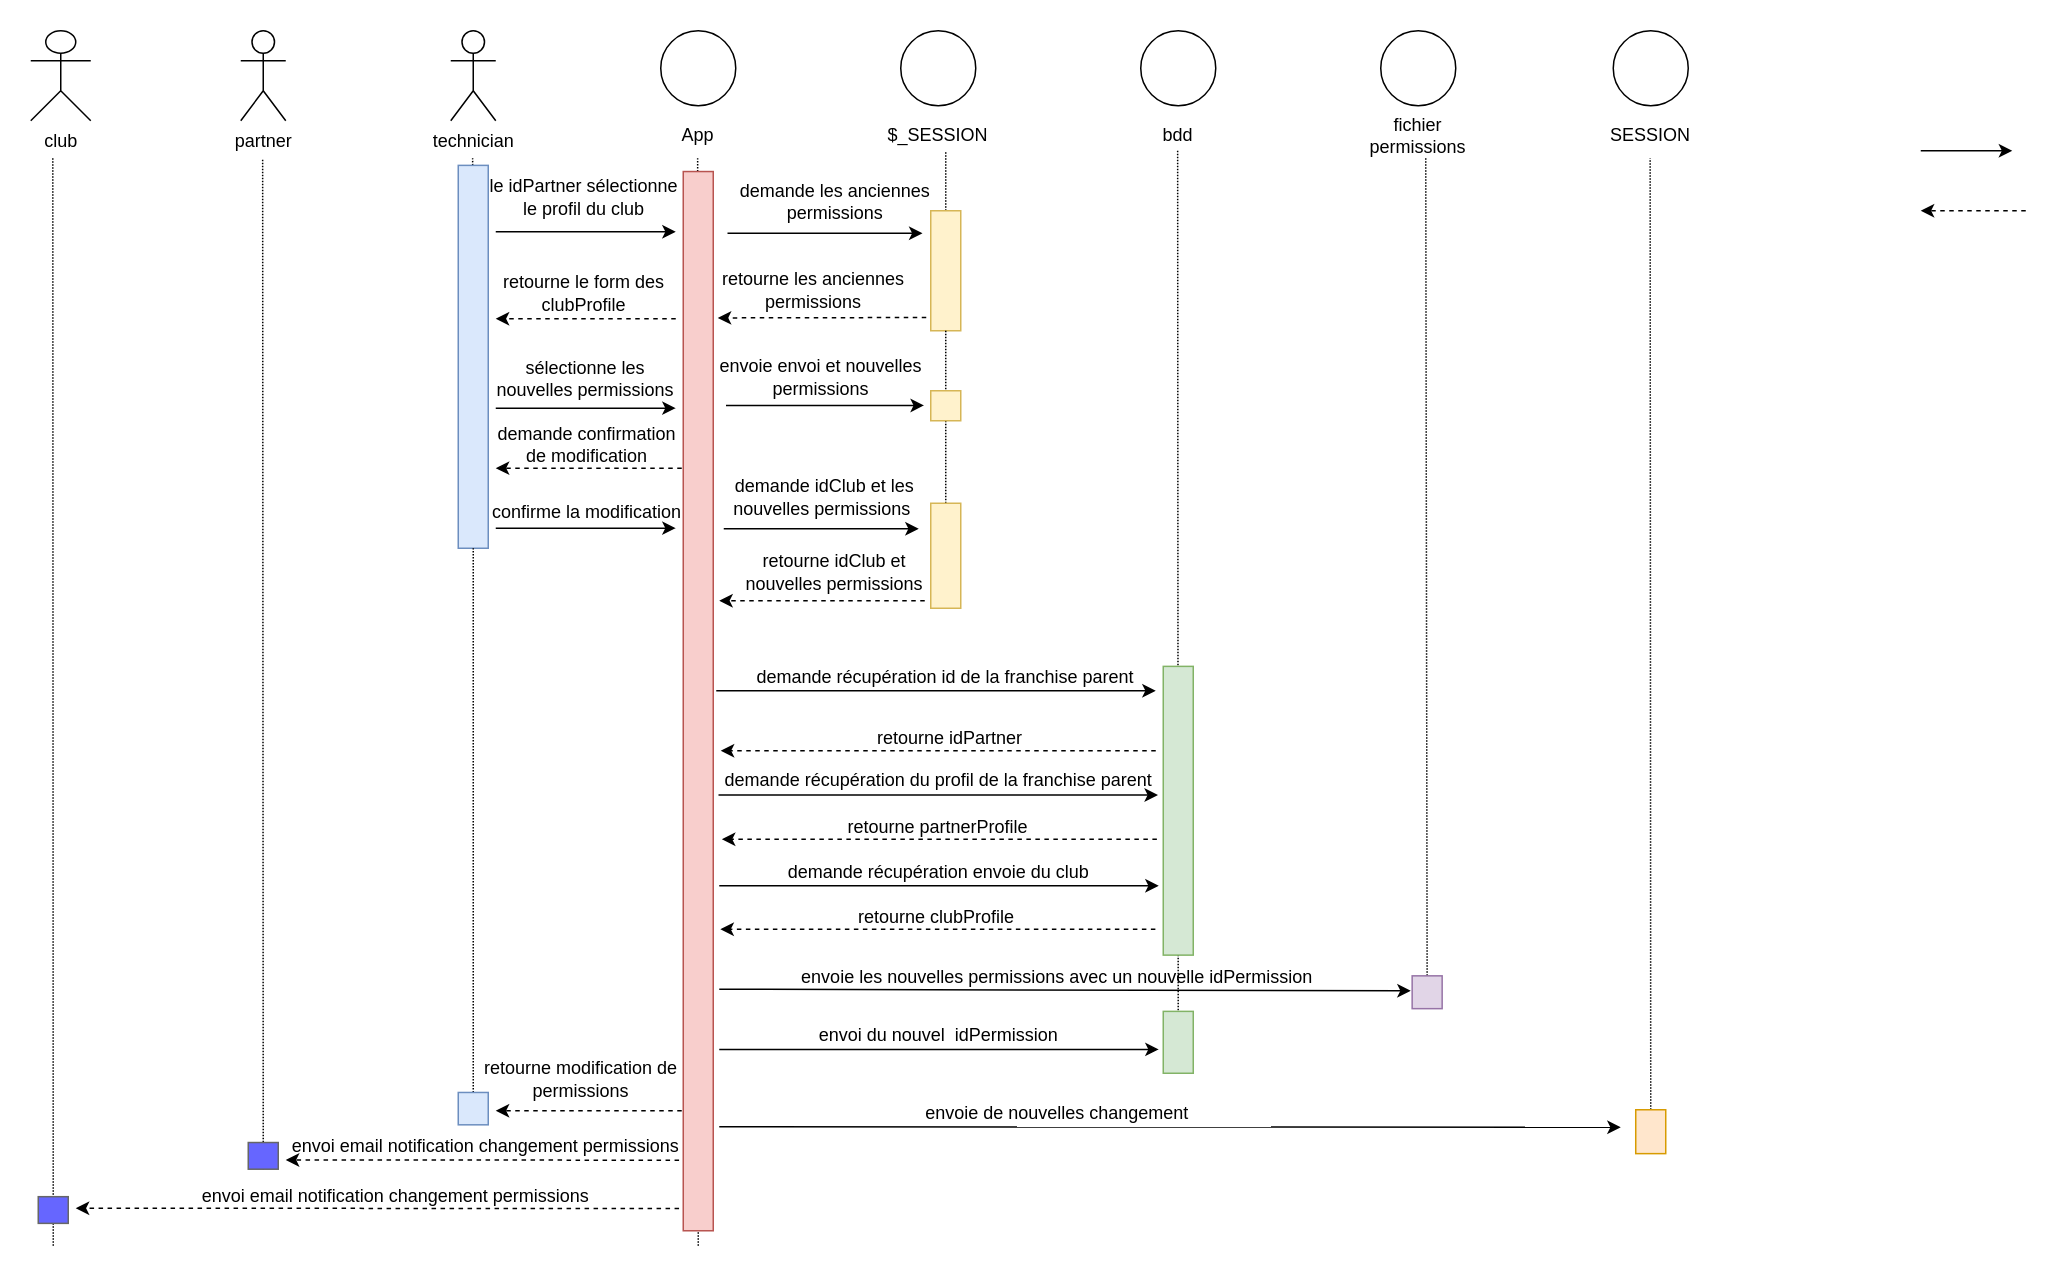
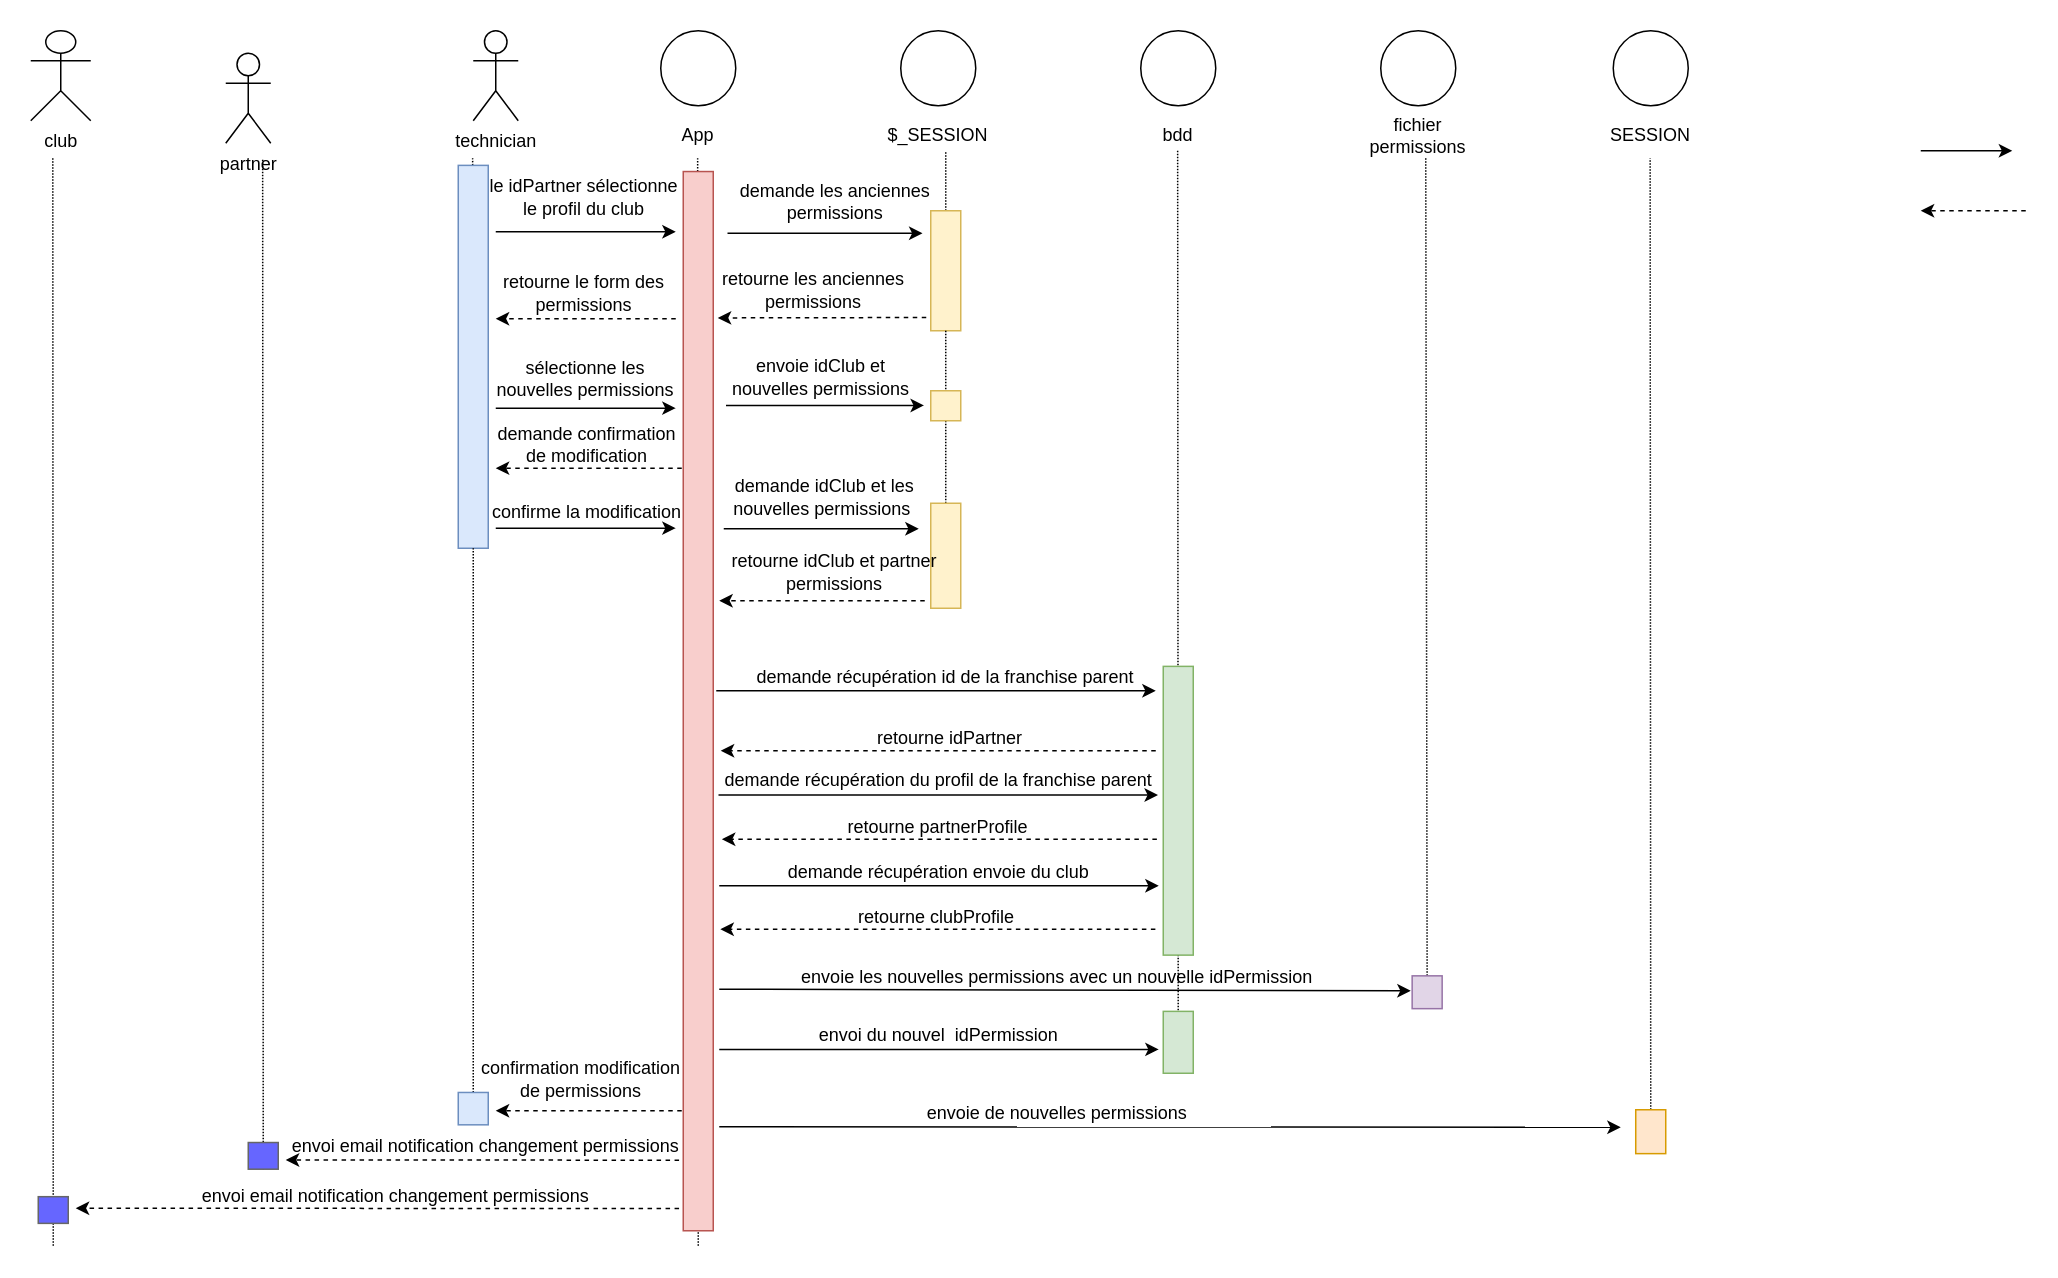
(263, 76) -> (248, 98)
(473, 76) -> (496, 76)
(584, 293) -> (584, 293)
(821, 377) -> (821, 377)
(835, 572) -> (835, 572)
(581, 1079) -> (581, 1079)
(1058, 1114) -> (1058, 1114)
